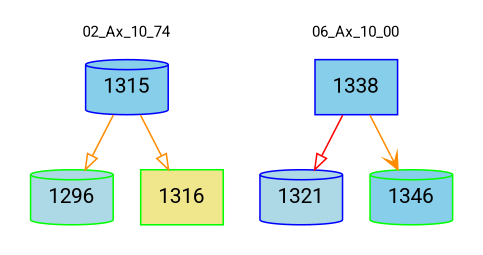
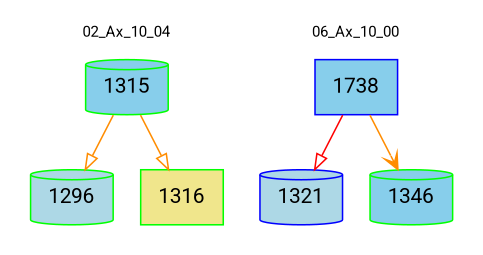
(127, 33) -> (127, 33)
(127, 87) -> (127, 87)
(356, 87) -> (356, 87)
